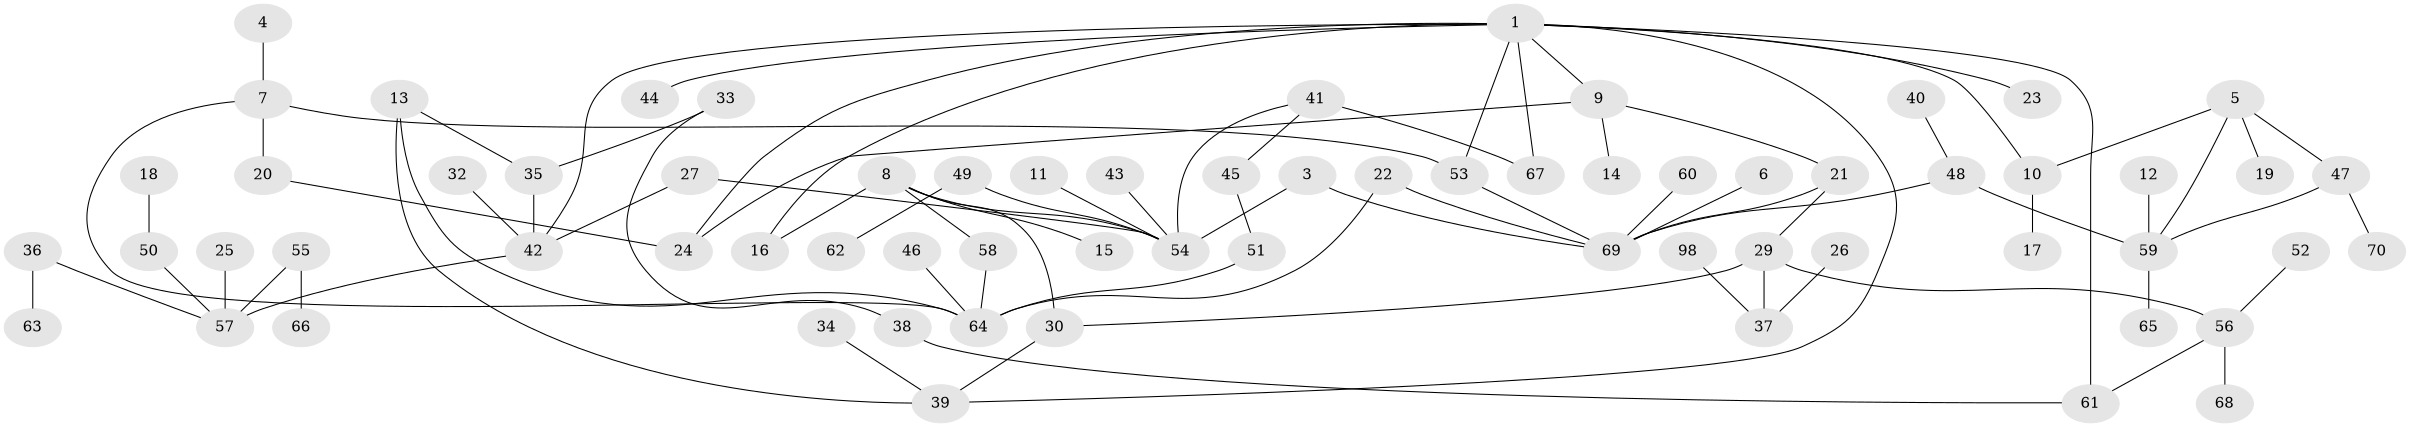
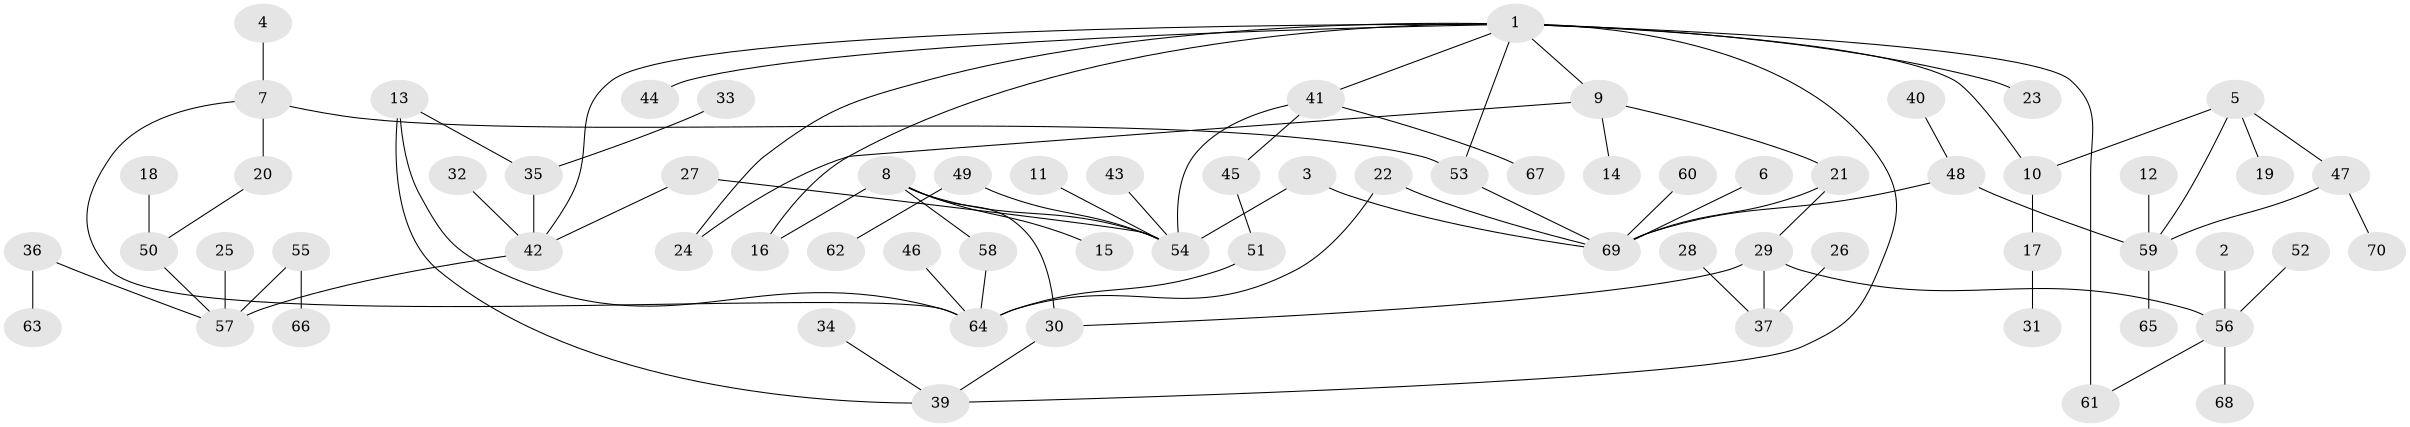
(1526, 99) -> (1416, 61)
(474, 214) -> (206, 214)
(1688, 252) -> (1688, 252)
none -> (2225, 252)
(903, 328) -> none
none -> (2033, 328)
